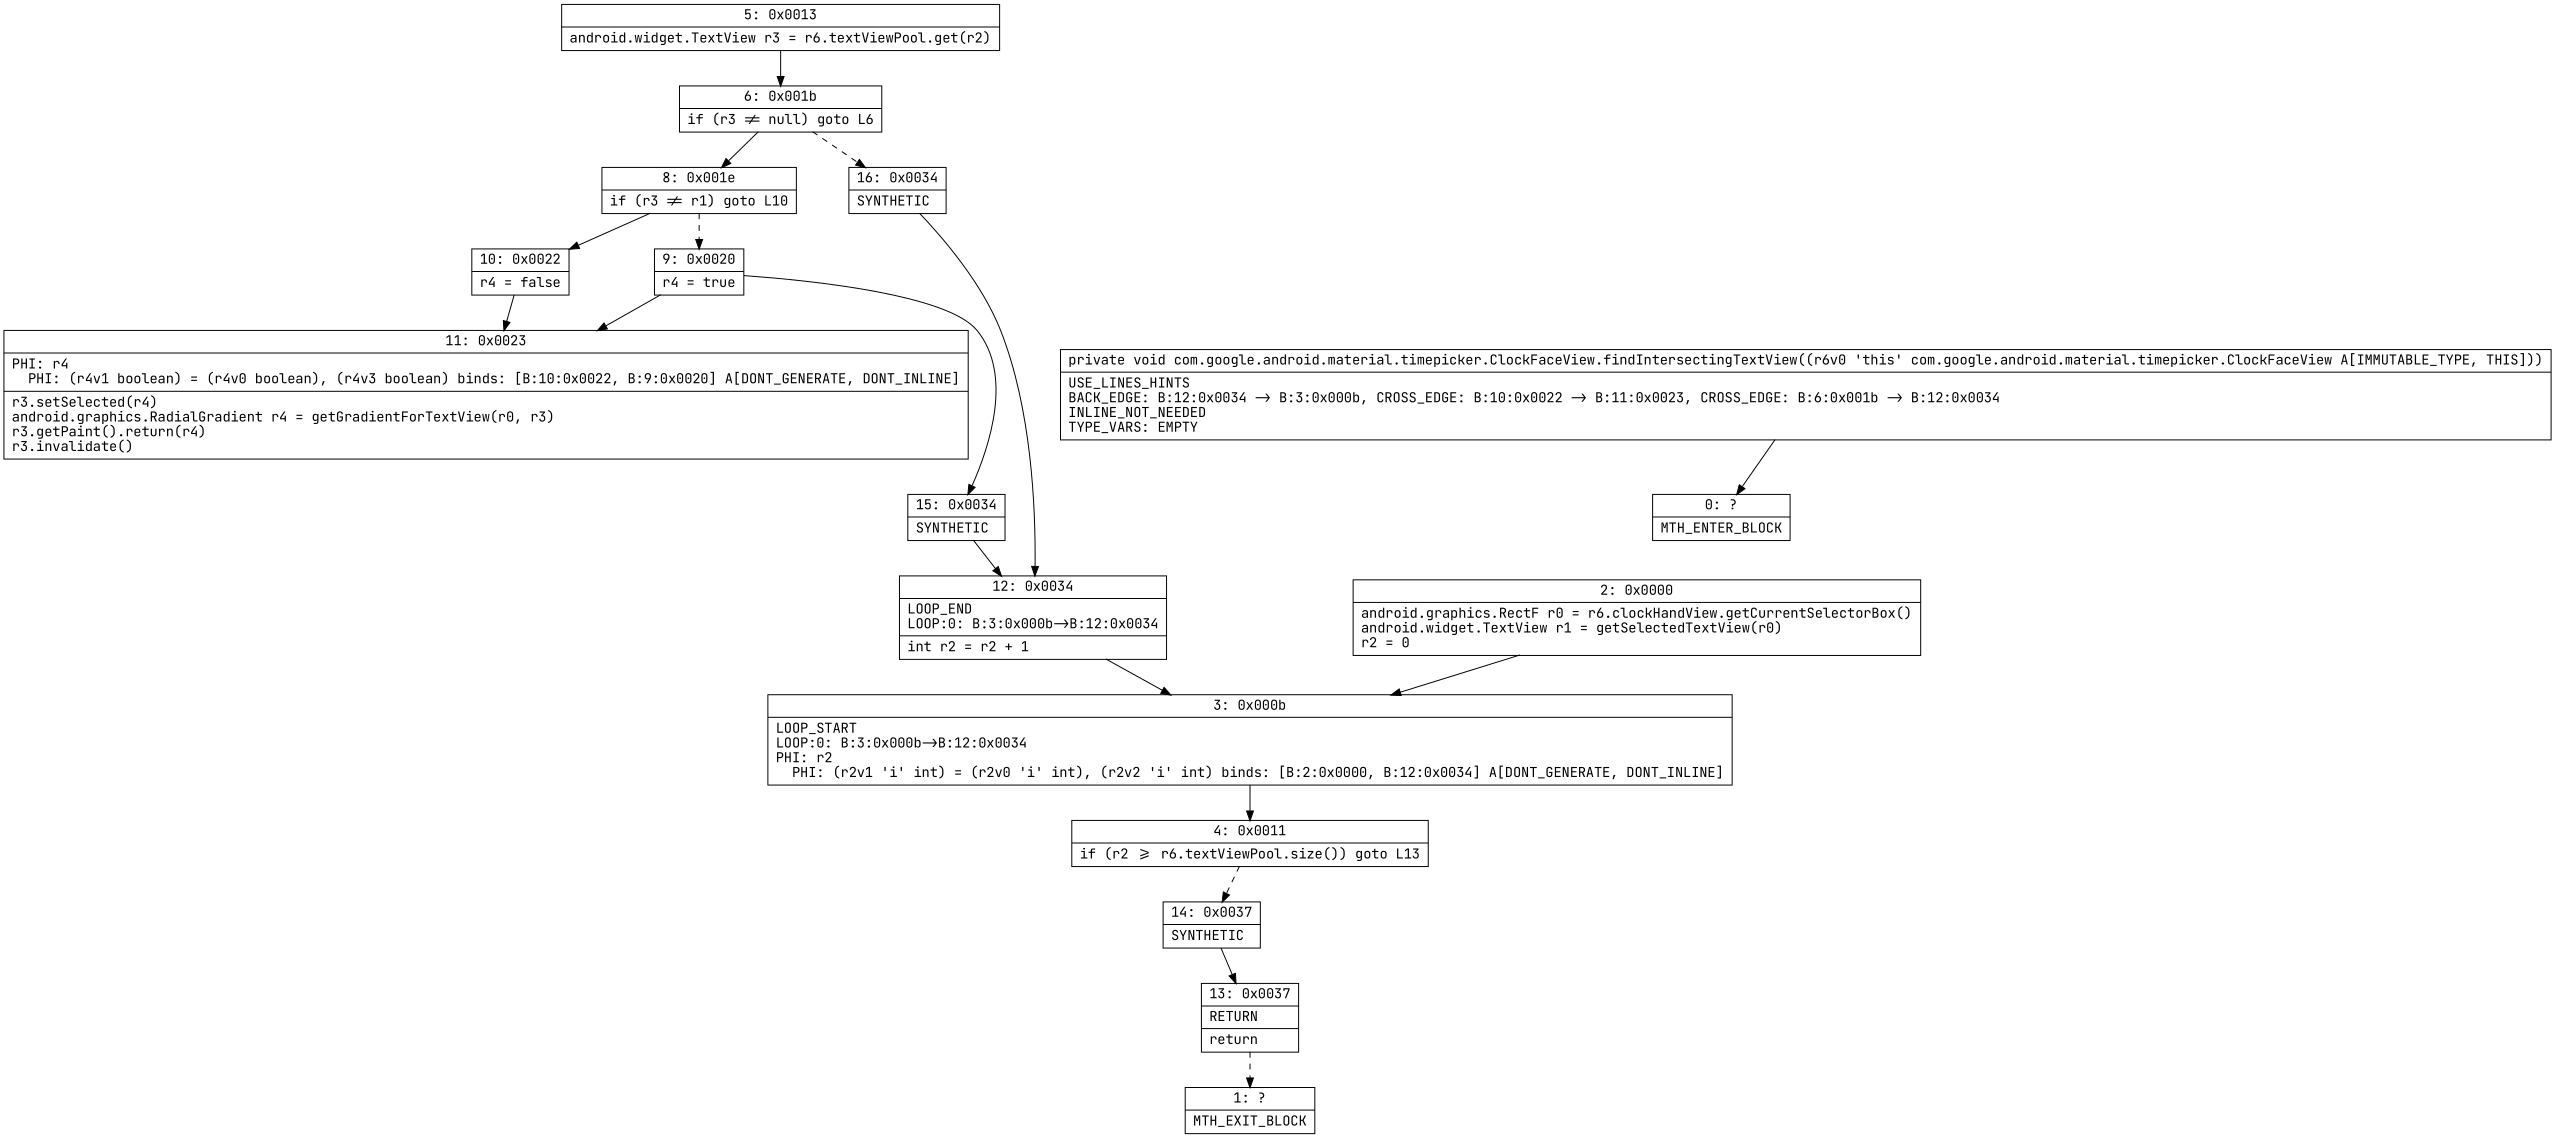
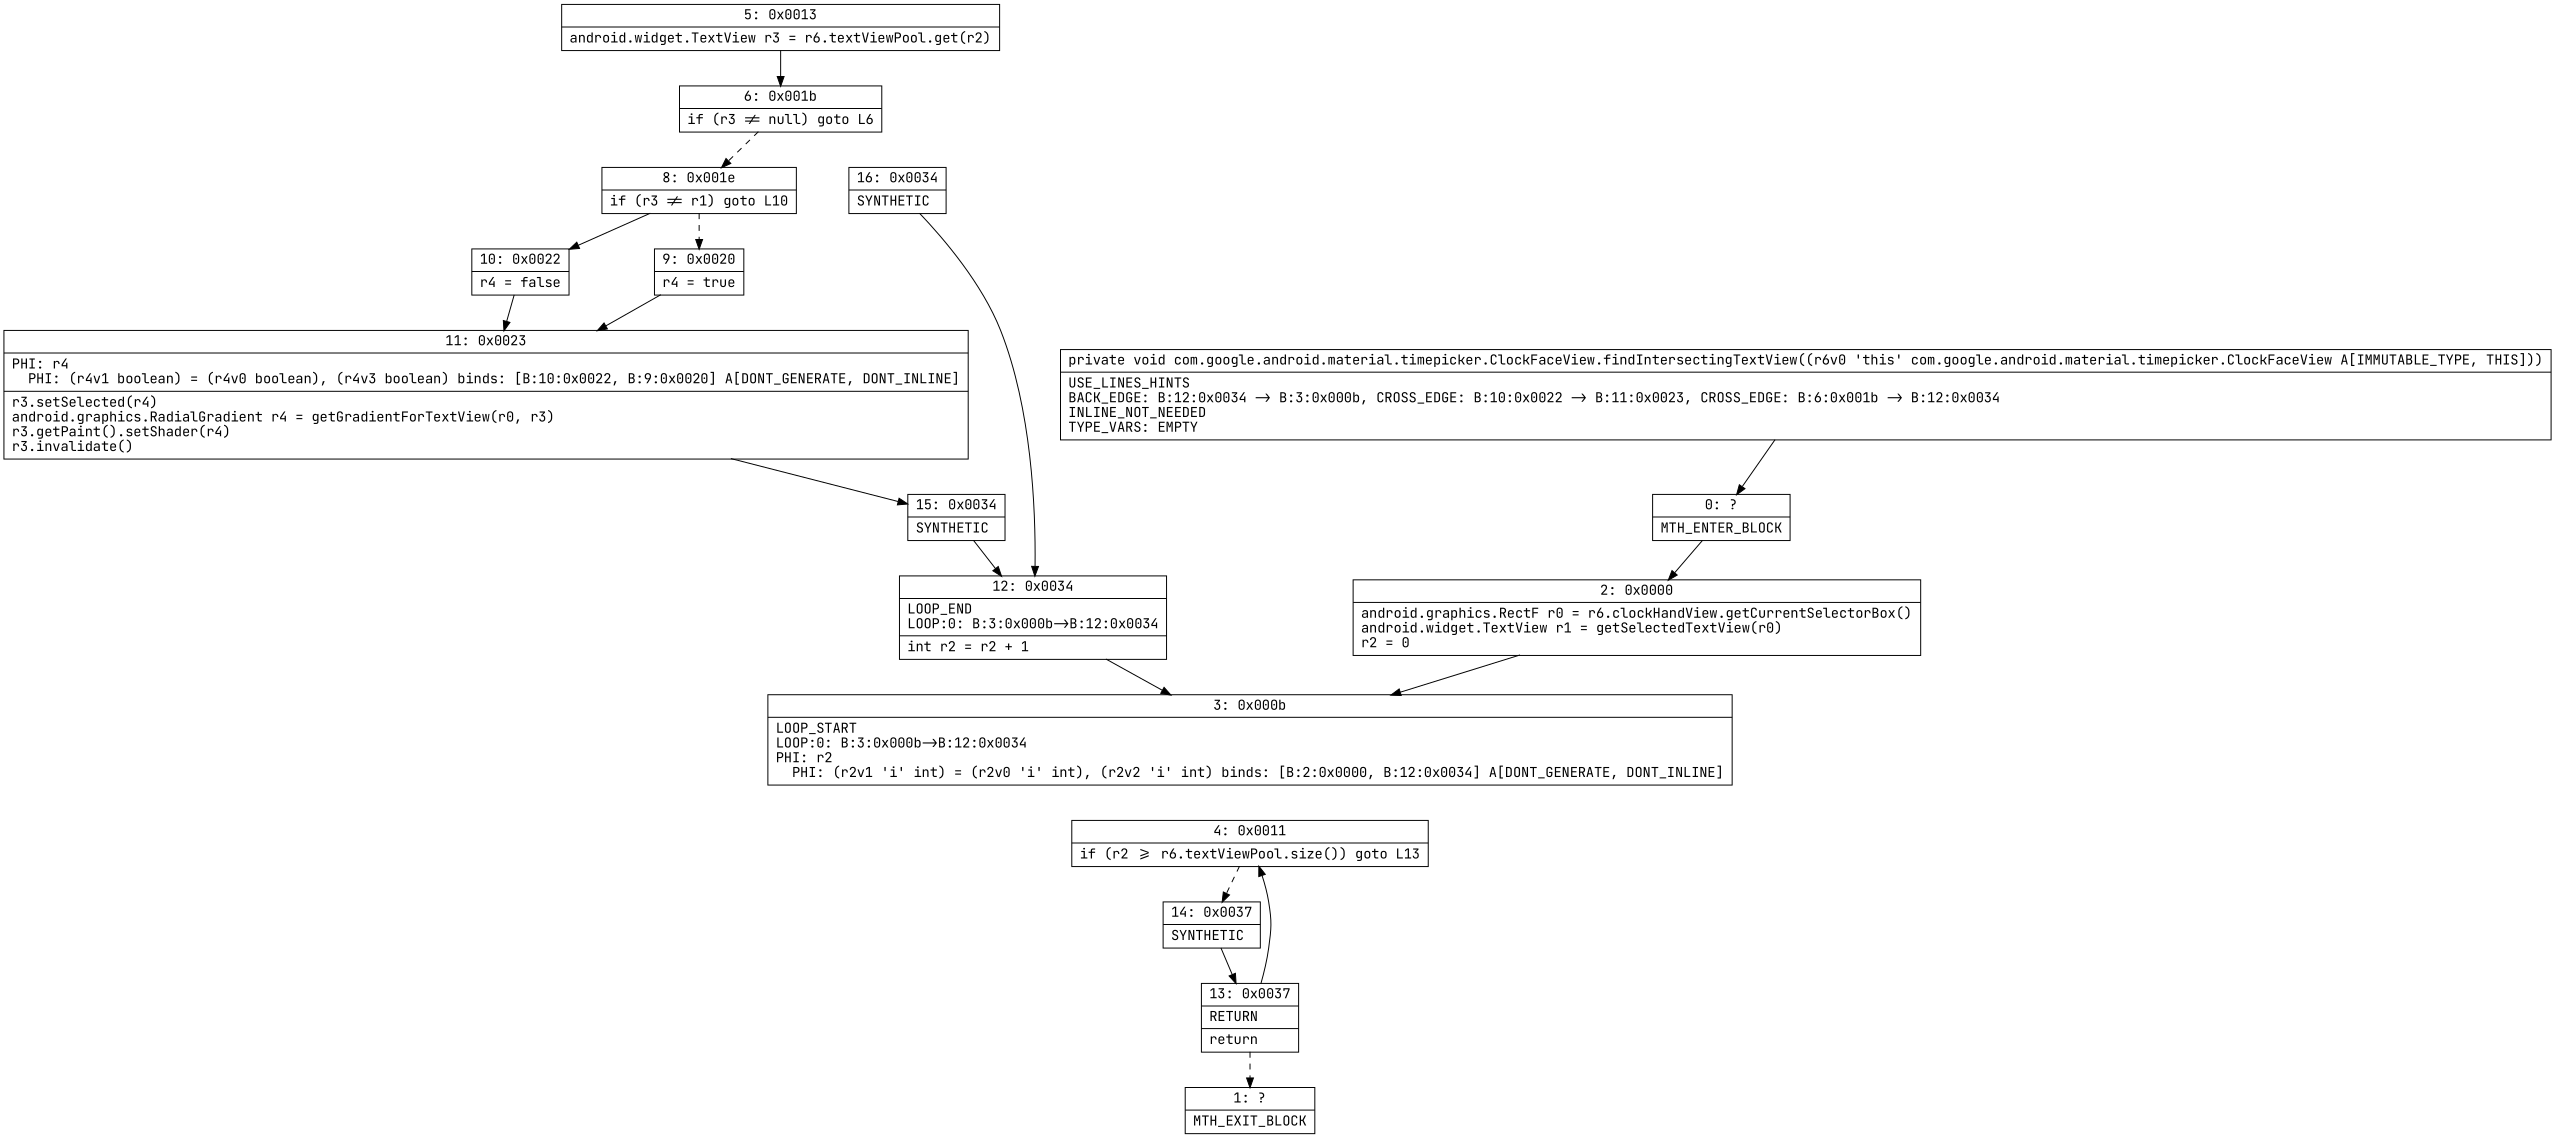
(744, 146) -> (744, 146)
(835, 147) -> none
(943, 310) -> (814, 480)
(109, 432) -> (121, 432)
none -> (1689, 556)
(1250, 798) -> (1271, 930)
